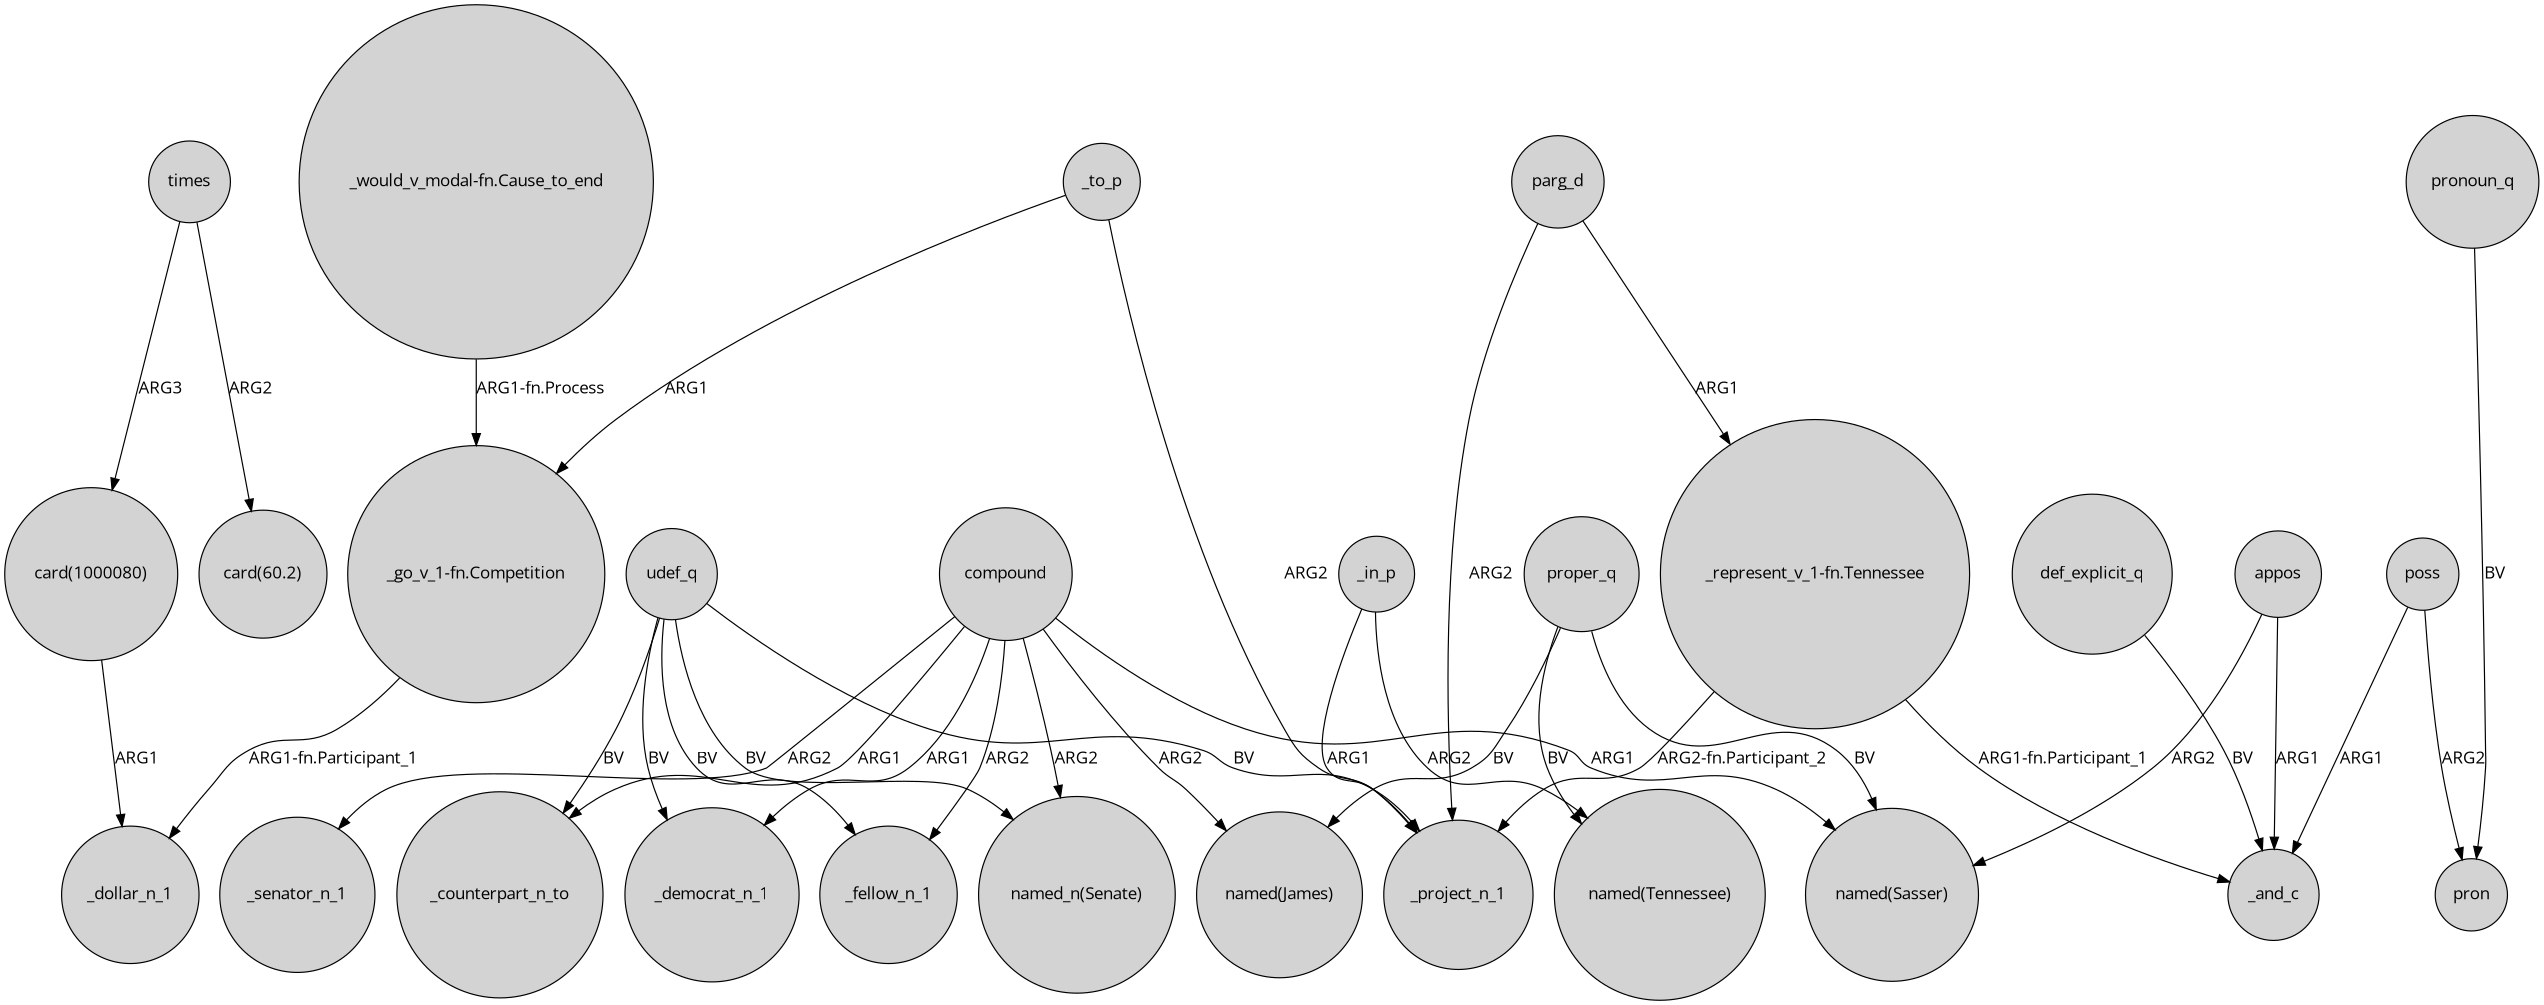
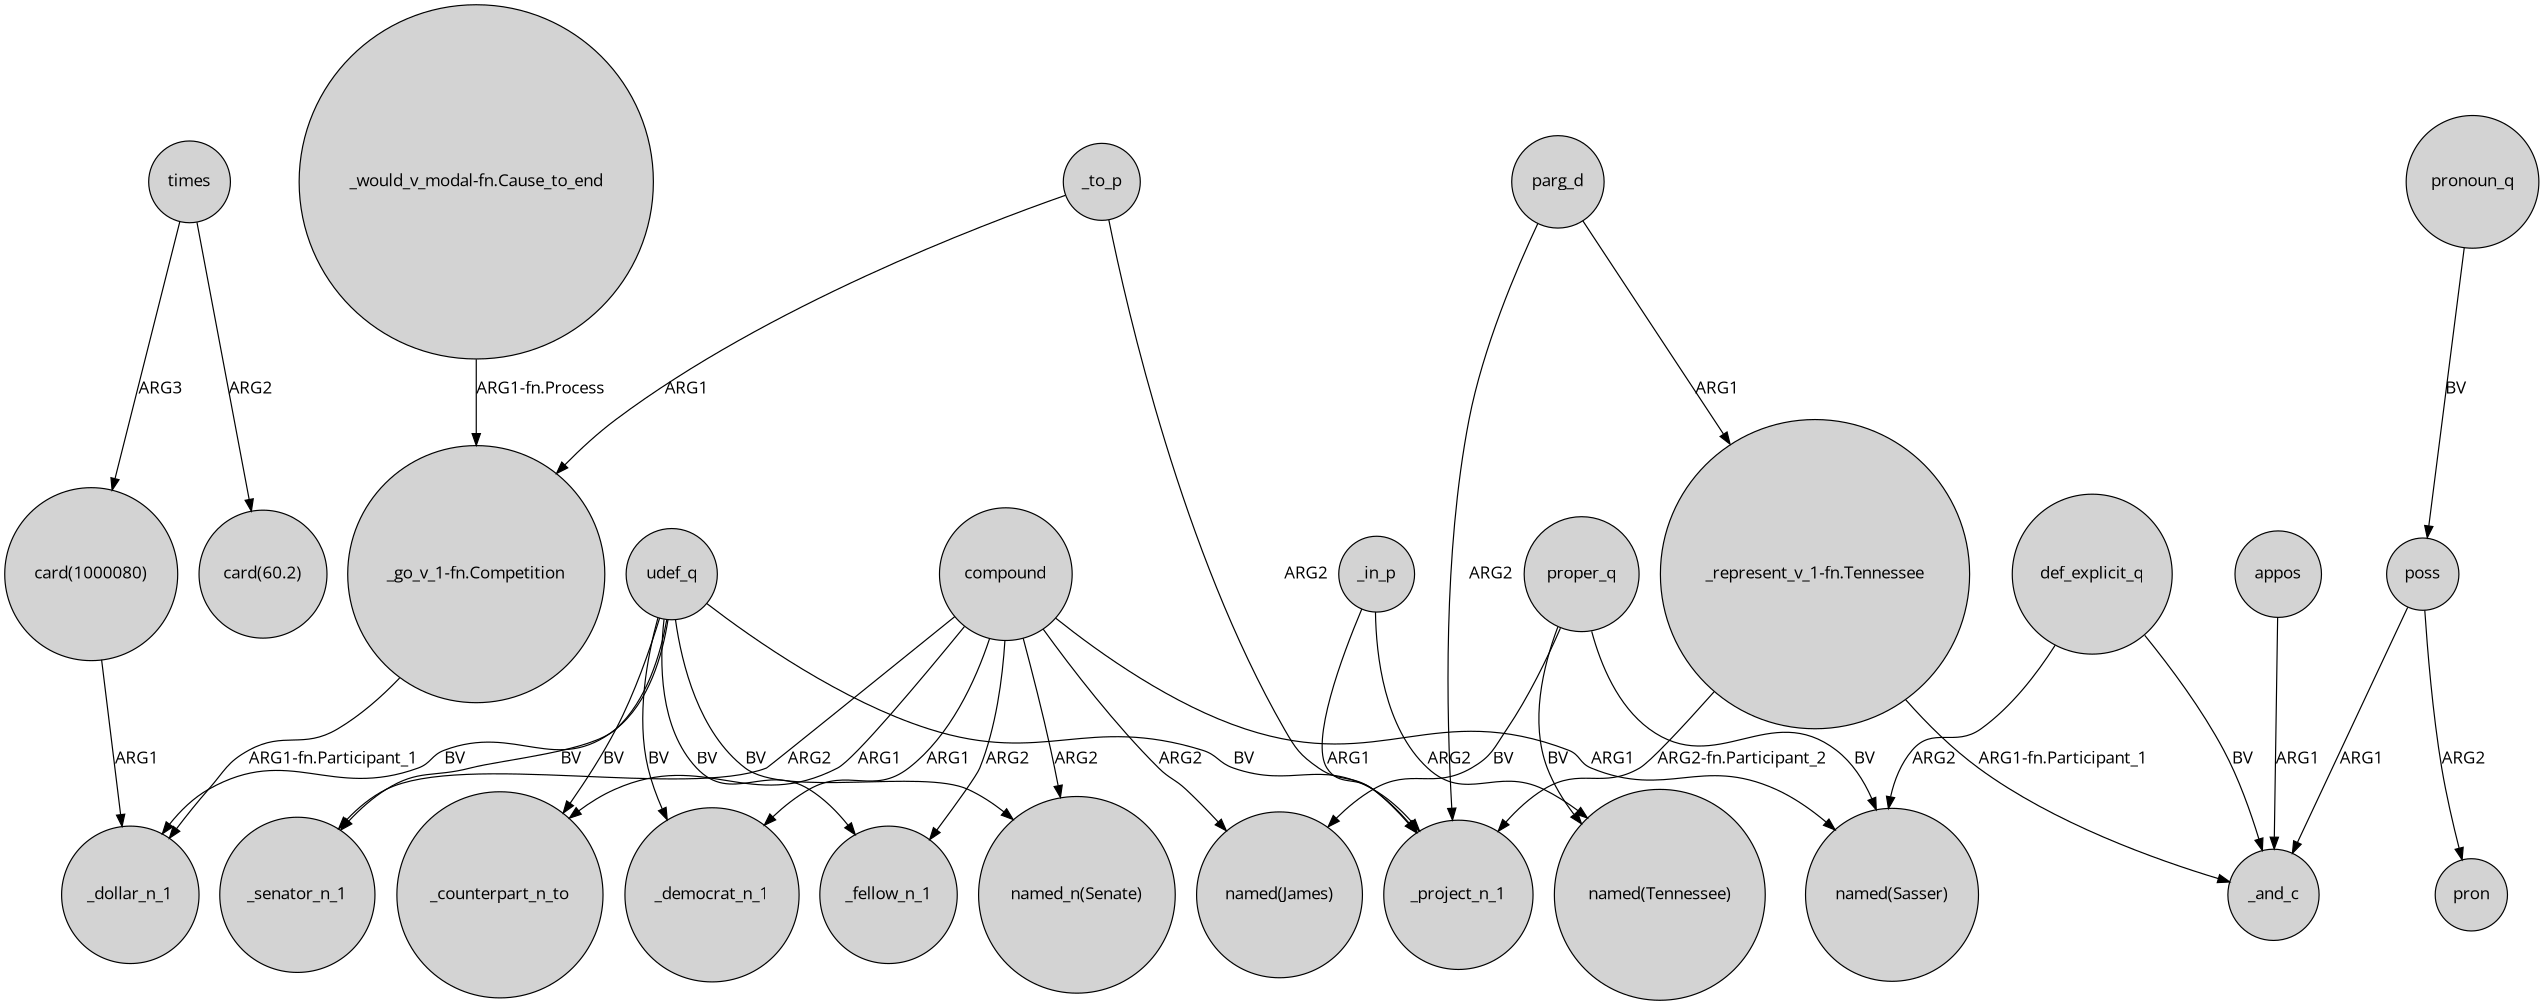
(2482, 548) -> (2446, 387)
none -> (446, 750)
none -> (538, 755)
(2151, 769) -> (1975, 732)
